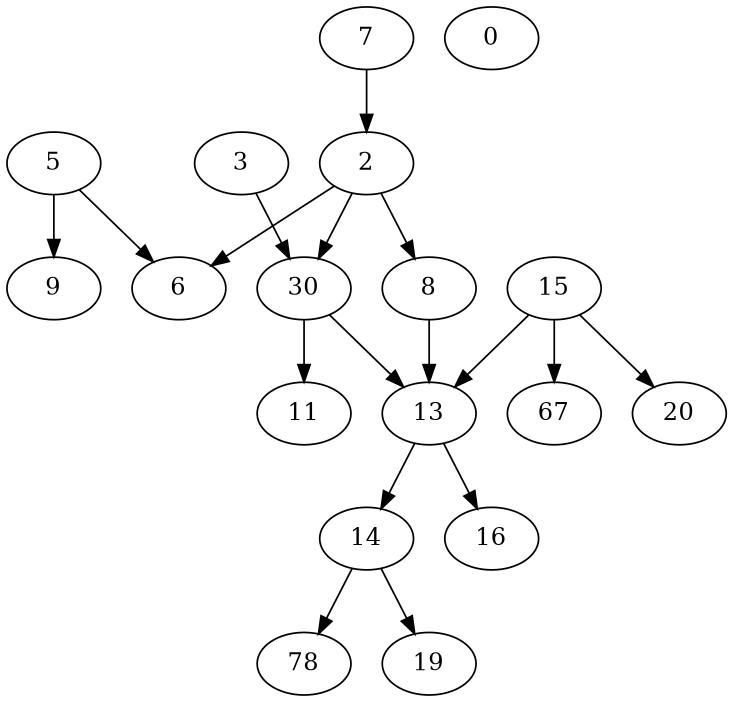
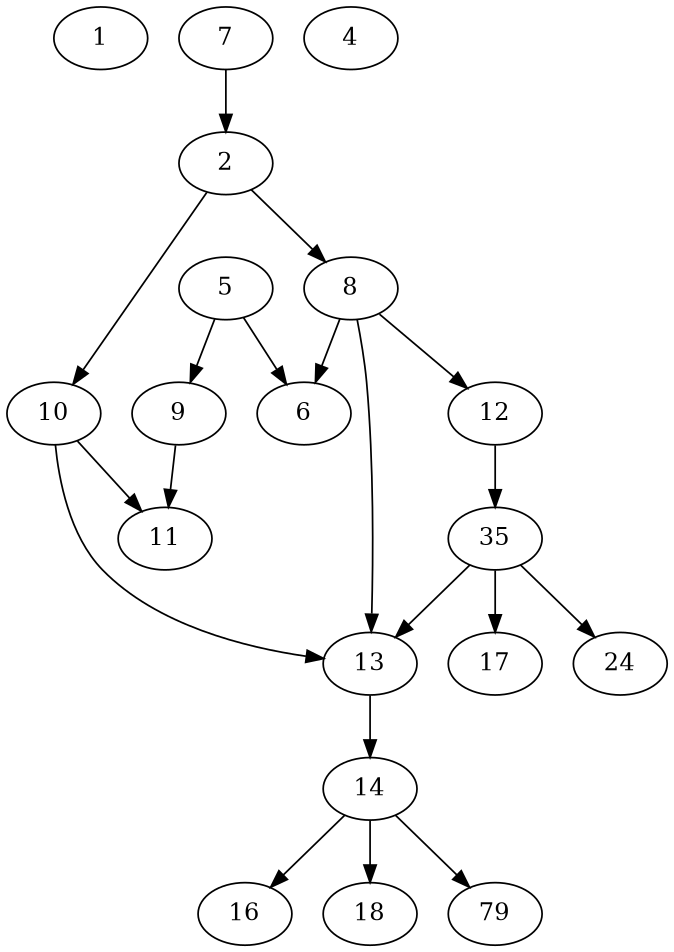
none -> (101, 38)
(492, 38) -> (351, 38)
(242, 163) -> none
(283, 220) -> (331, 342)
(304, 288) -> (54, 414)
(554, 288) -> (495, 539)
none -> (495, 414)
(554, 414) -> (495, 664)
(679, 414) -> (620, 664)
none -> (173, 468)
(456, 468) -> (314, 845)
(304, 664) -> (370, 914)
(429, 664) -> (495, 914)
